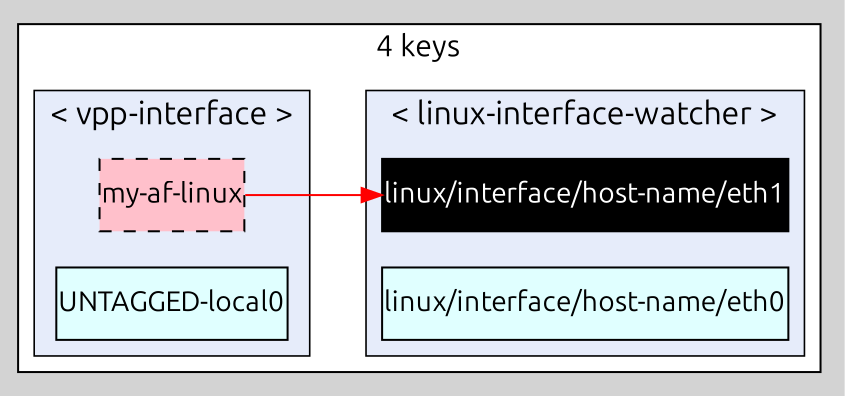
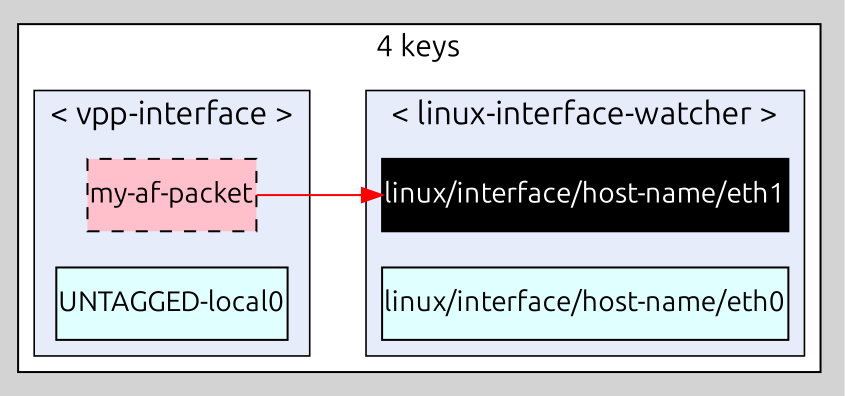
(172, 195) -> (172, 195)
